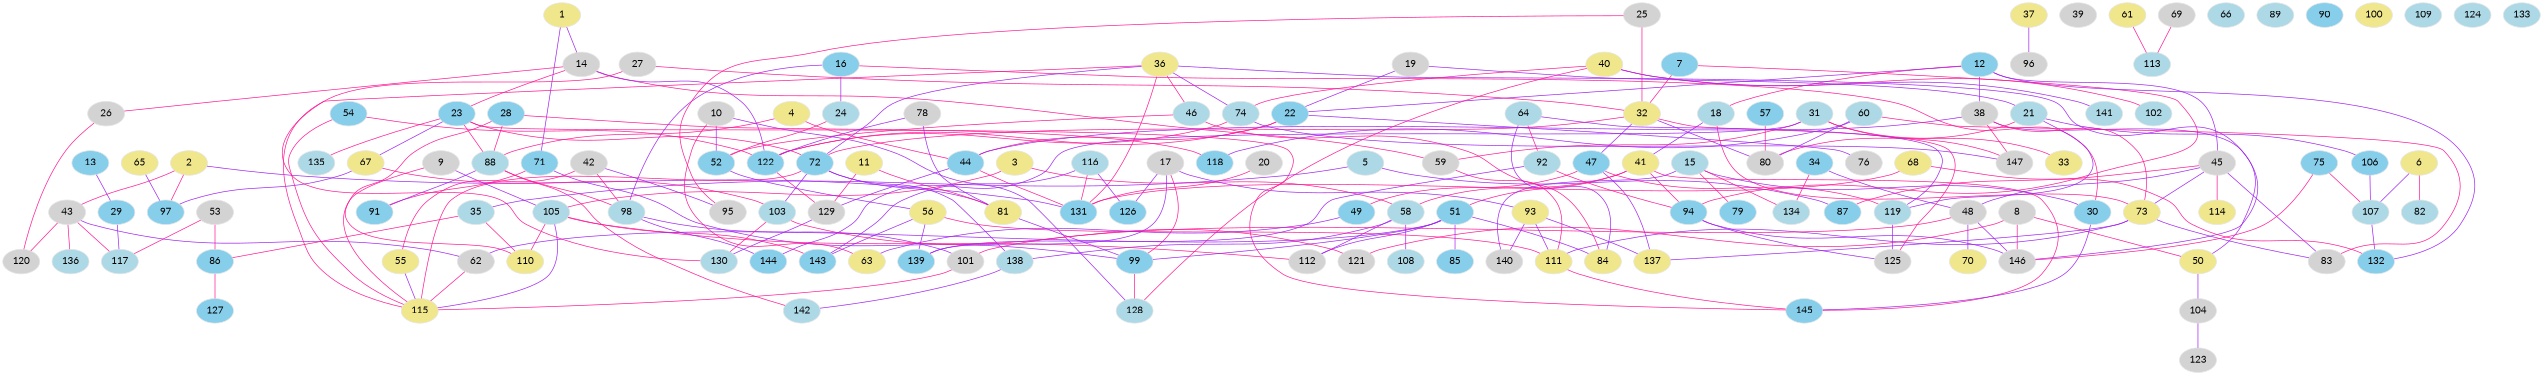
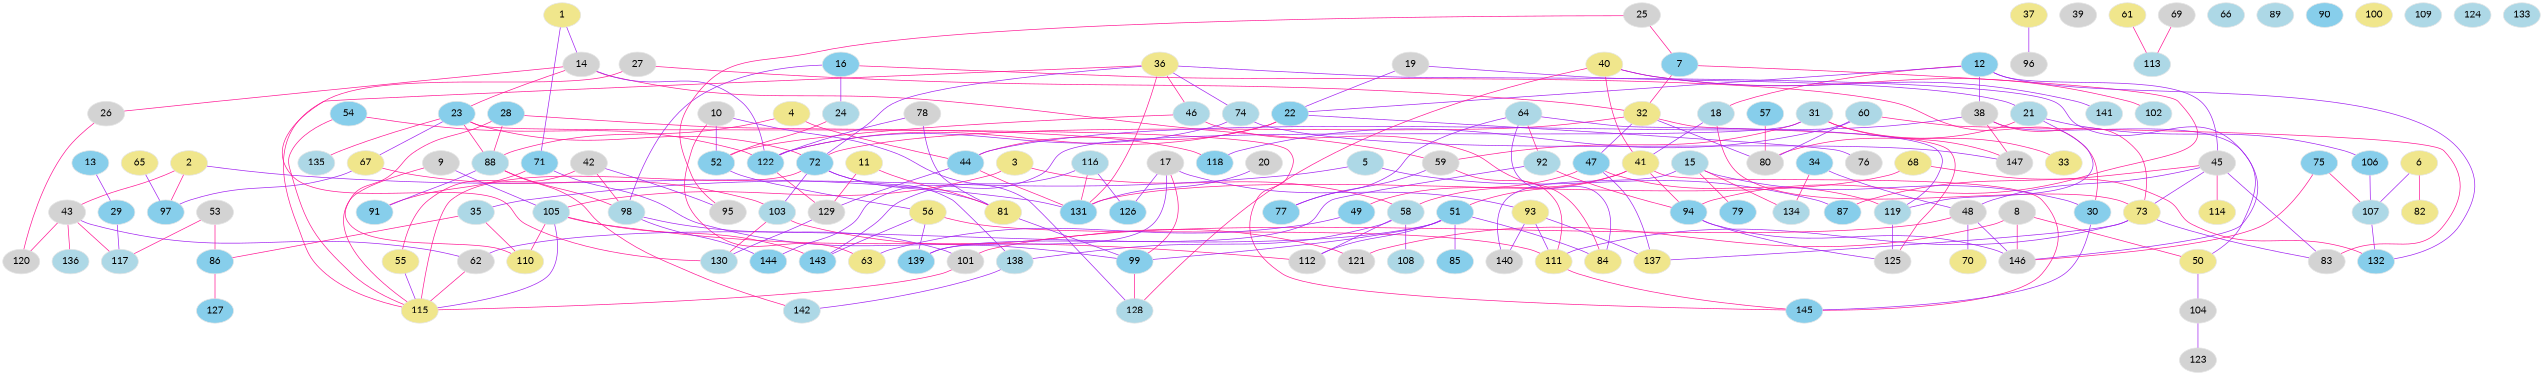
(1642, 64) -> (1661, 40)
(1386, 83) -> (1613, 114)
(1003, 138) -> (1003, 138)
(1171, 188) -> (1171, 188)
none -> (1281, 212)
(2420, 212) -> (2420, 212)
